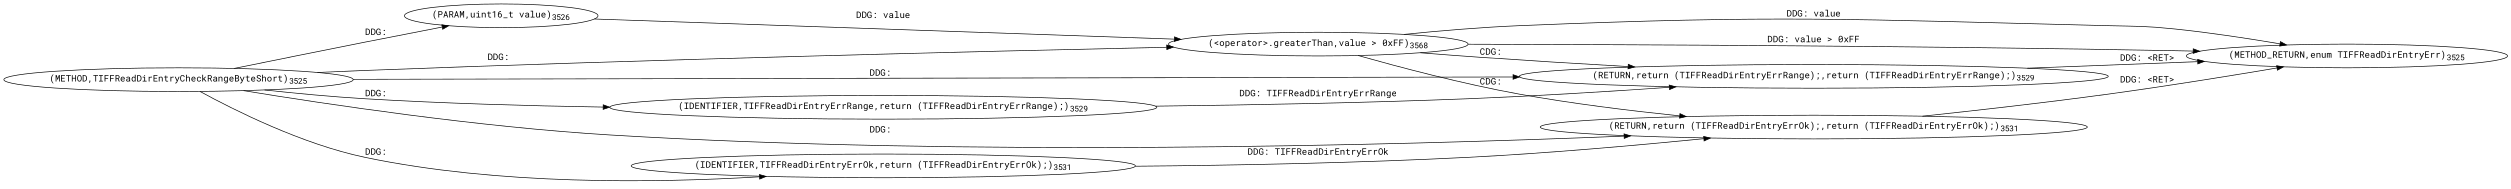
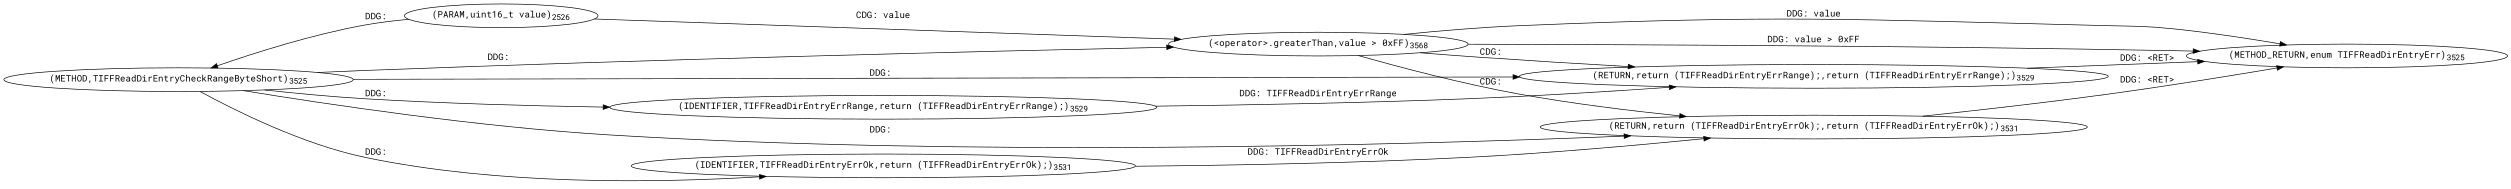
(561, 15) -> (561, 15)
(883, 15) -> (883, 15)
(338, 47) -> (312, 37)
